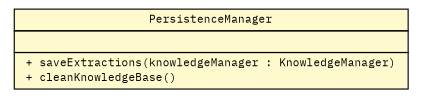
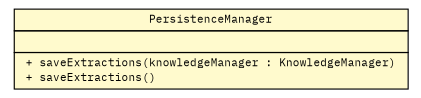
(102, 78) -> (91, 78)
